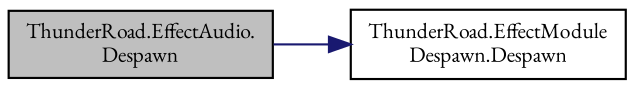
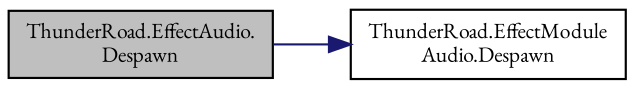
(488, 44) -> (488, 44)
